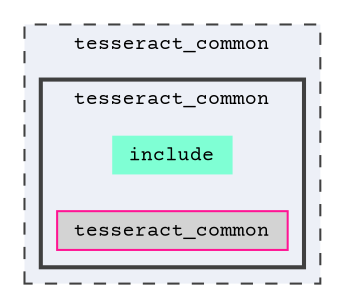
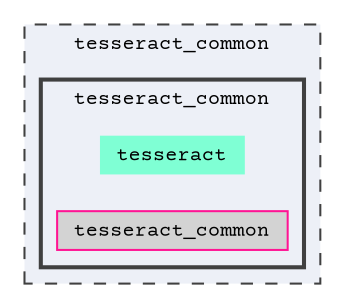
(172, 155) -> (172, 155)
